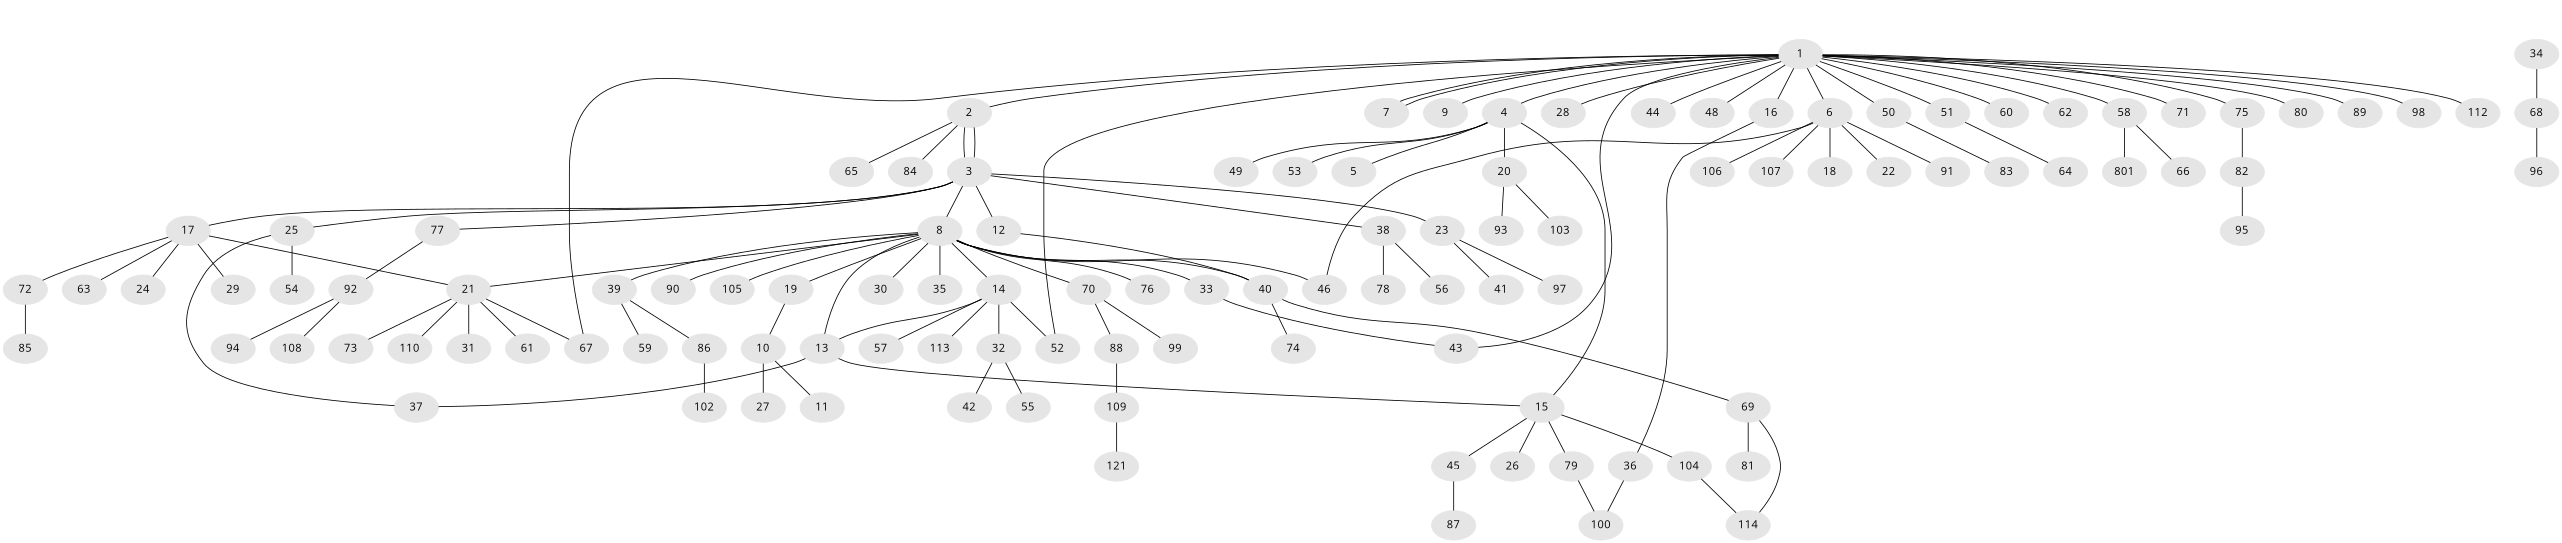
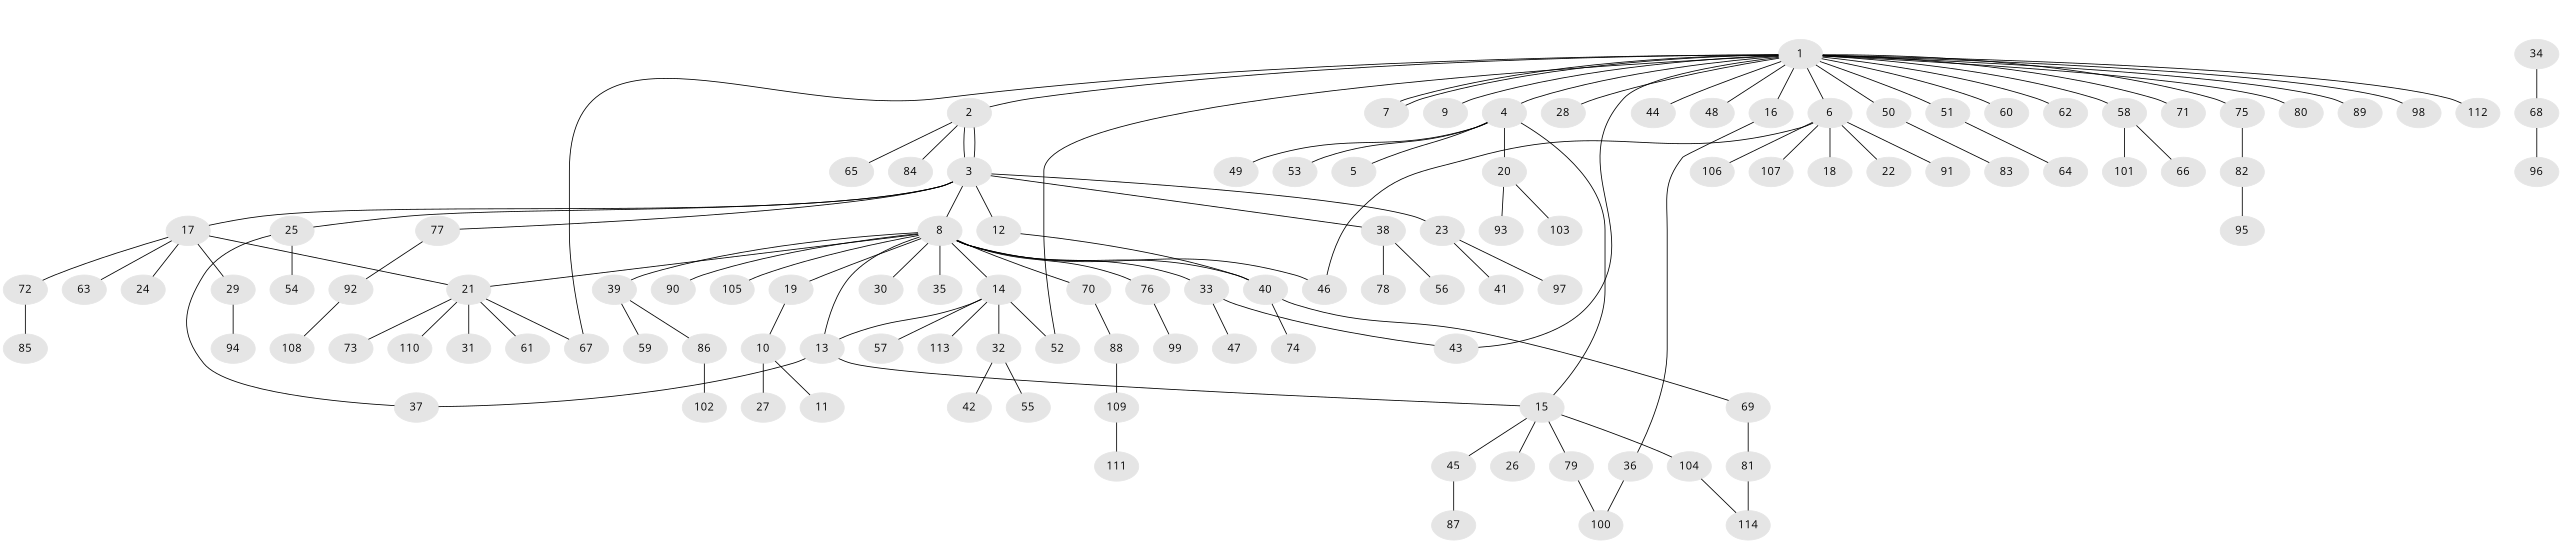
(2124, 172) -> (2124, 172)
(292, 319) -> (233, 319)
(1132, 319) -> (1162, 319)
none -> (1234, 349)
(1117, 466) -> (1117, 466)
(1781, 466) -> (1748, 496)
